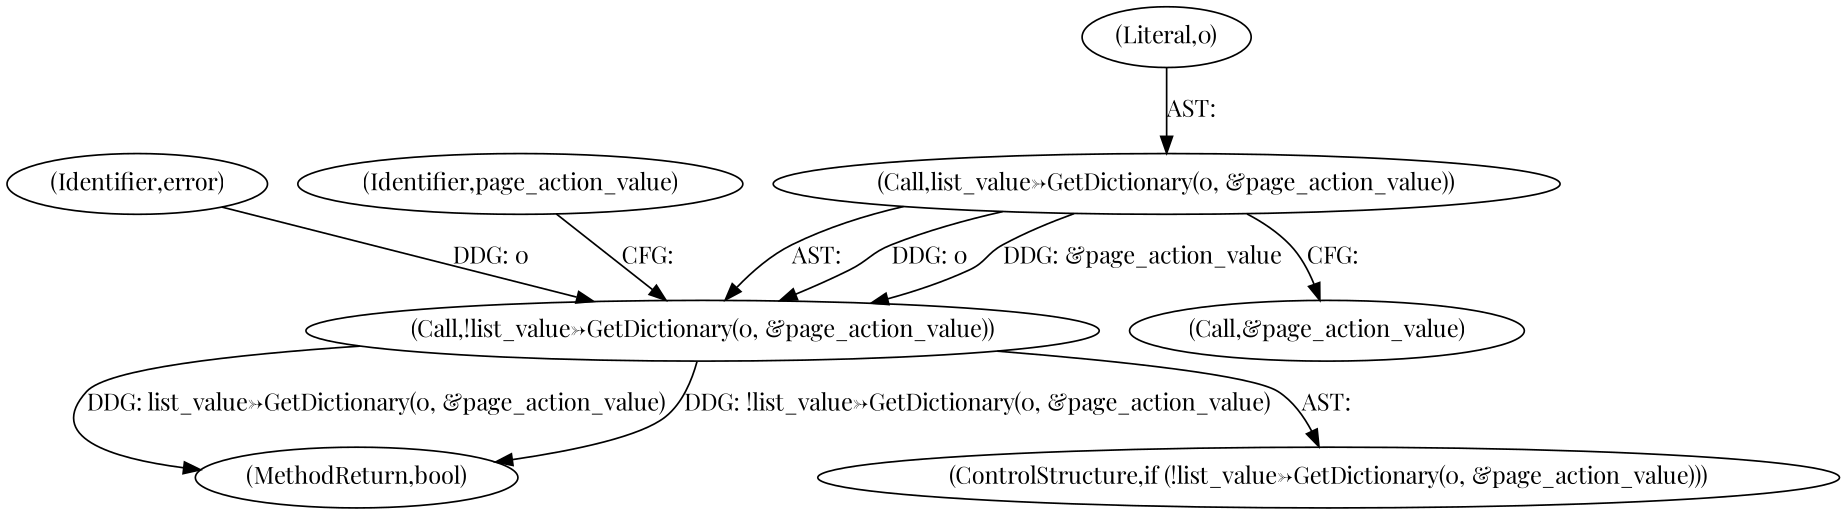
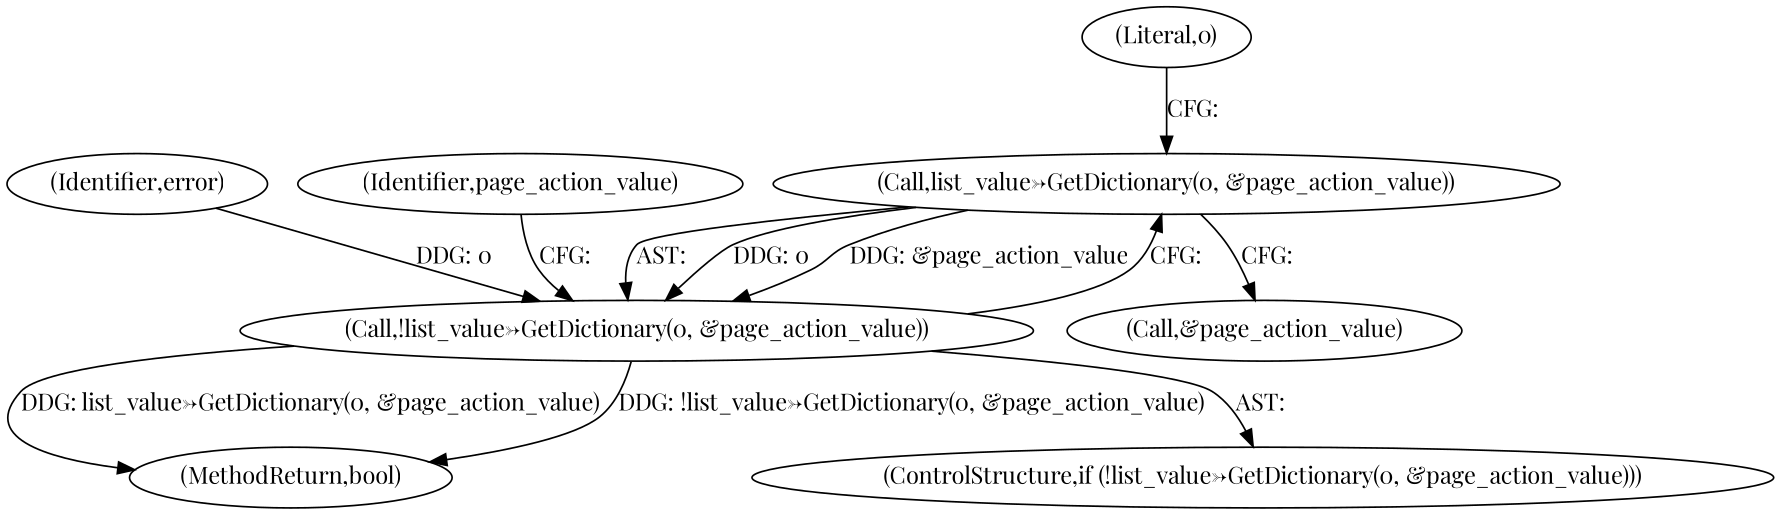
(1195, 111) -> (1196, 111)
none -> (1074, 294)
